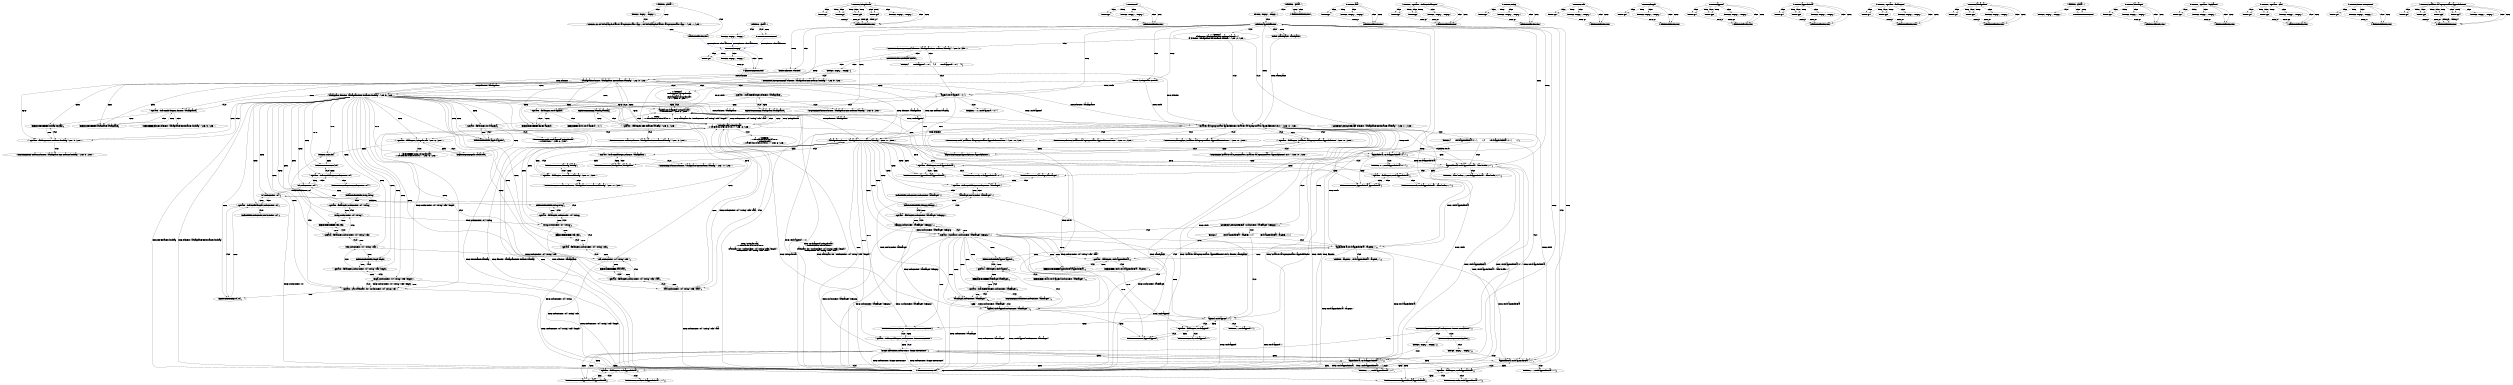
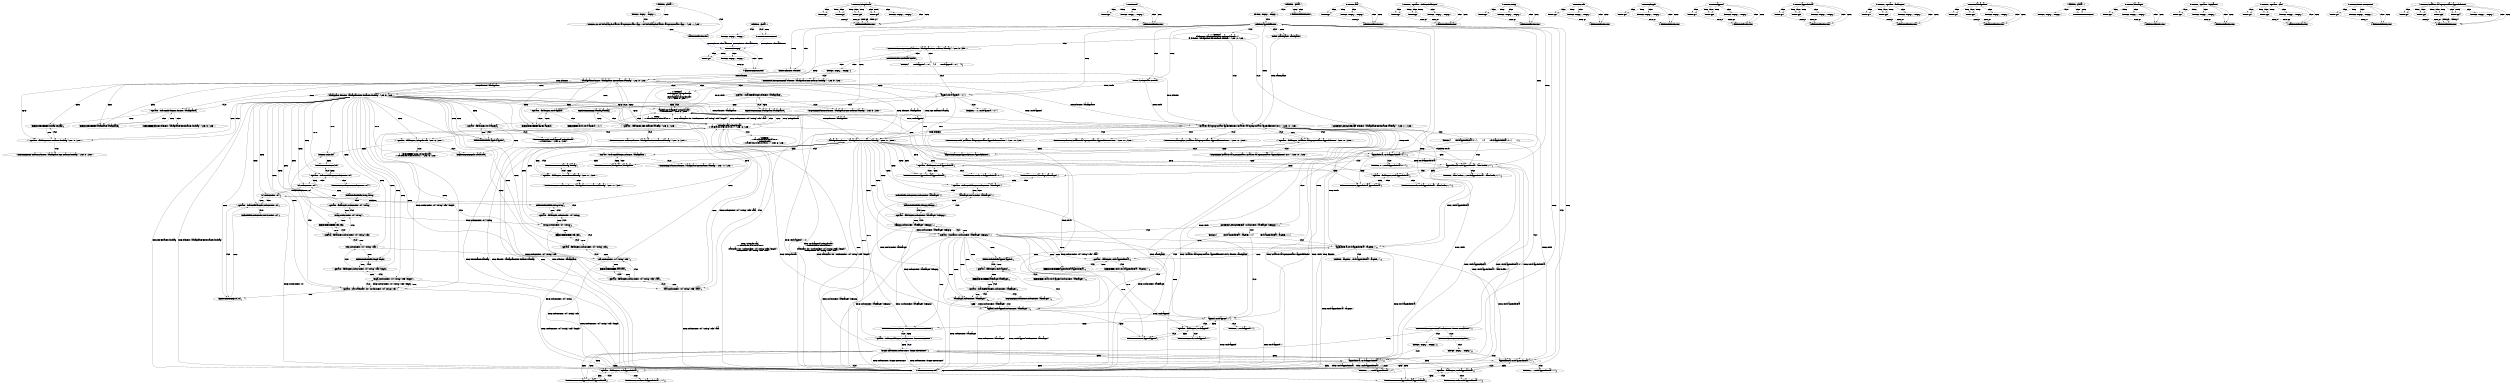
(441, 150) -> none
